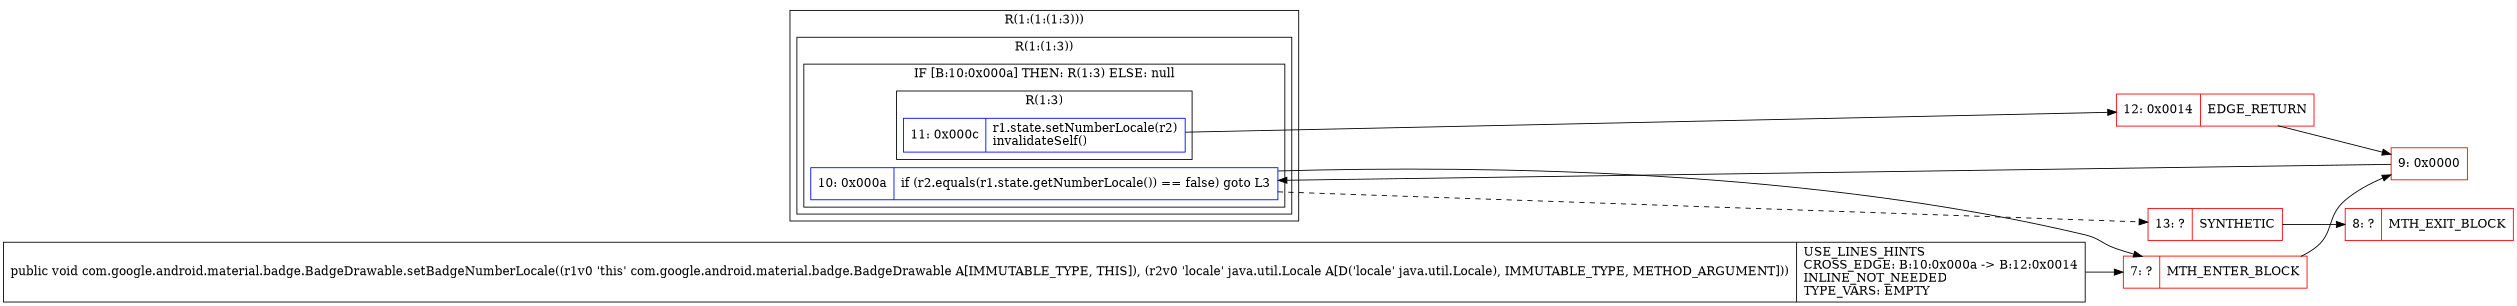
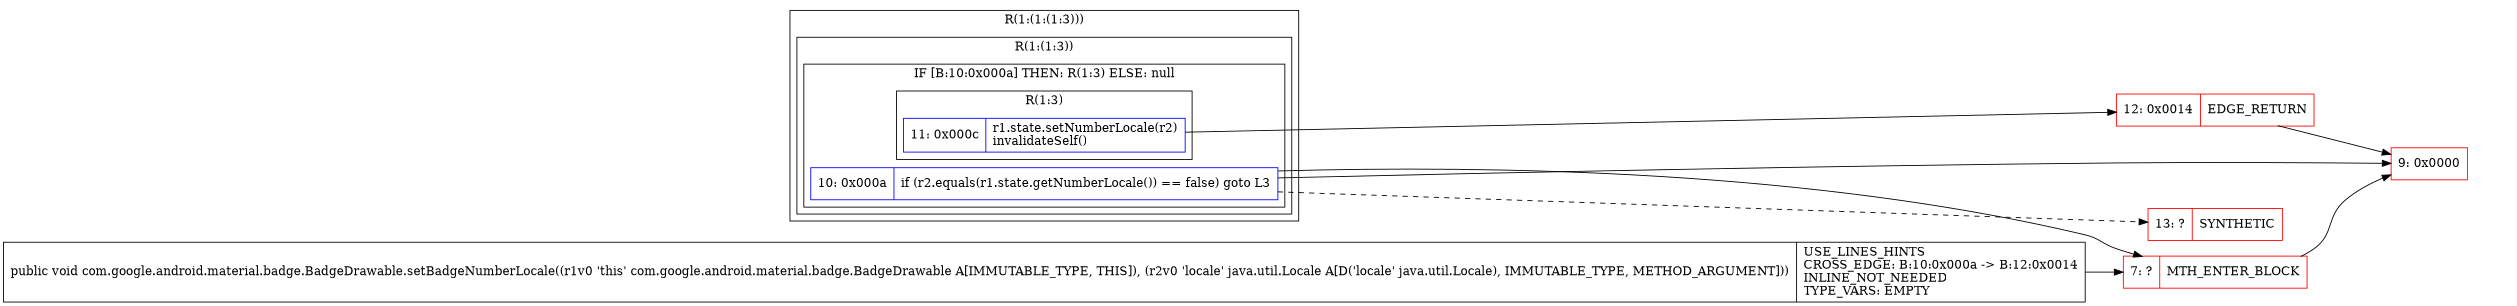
(1839, 172) -> (1830, 167)
(2429, 224) -> none
